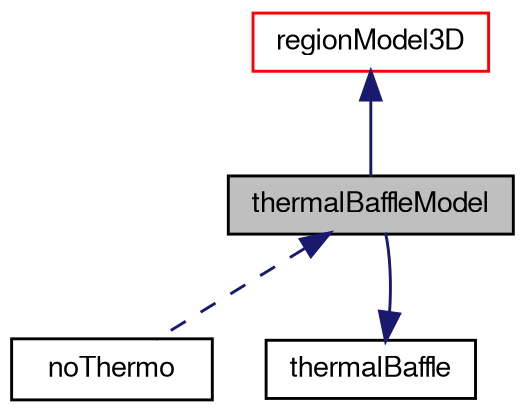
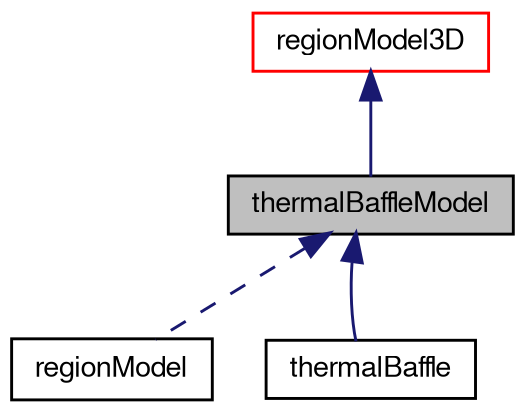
(390, 272) -> (352, 302)
(112, 369) -> (112, 369)
